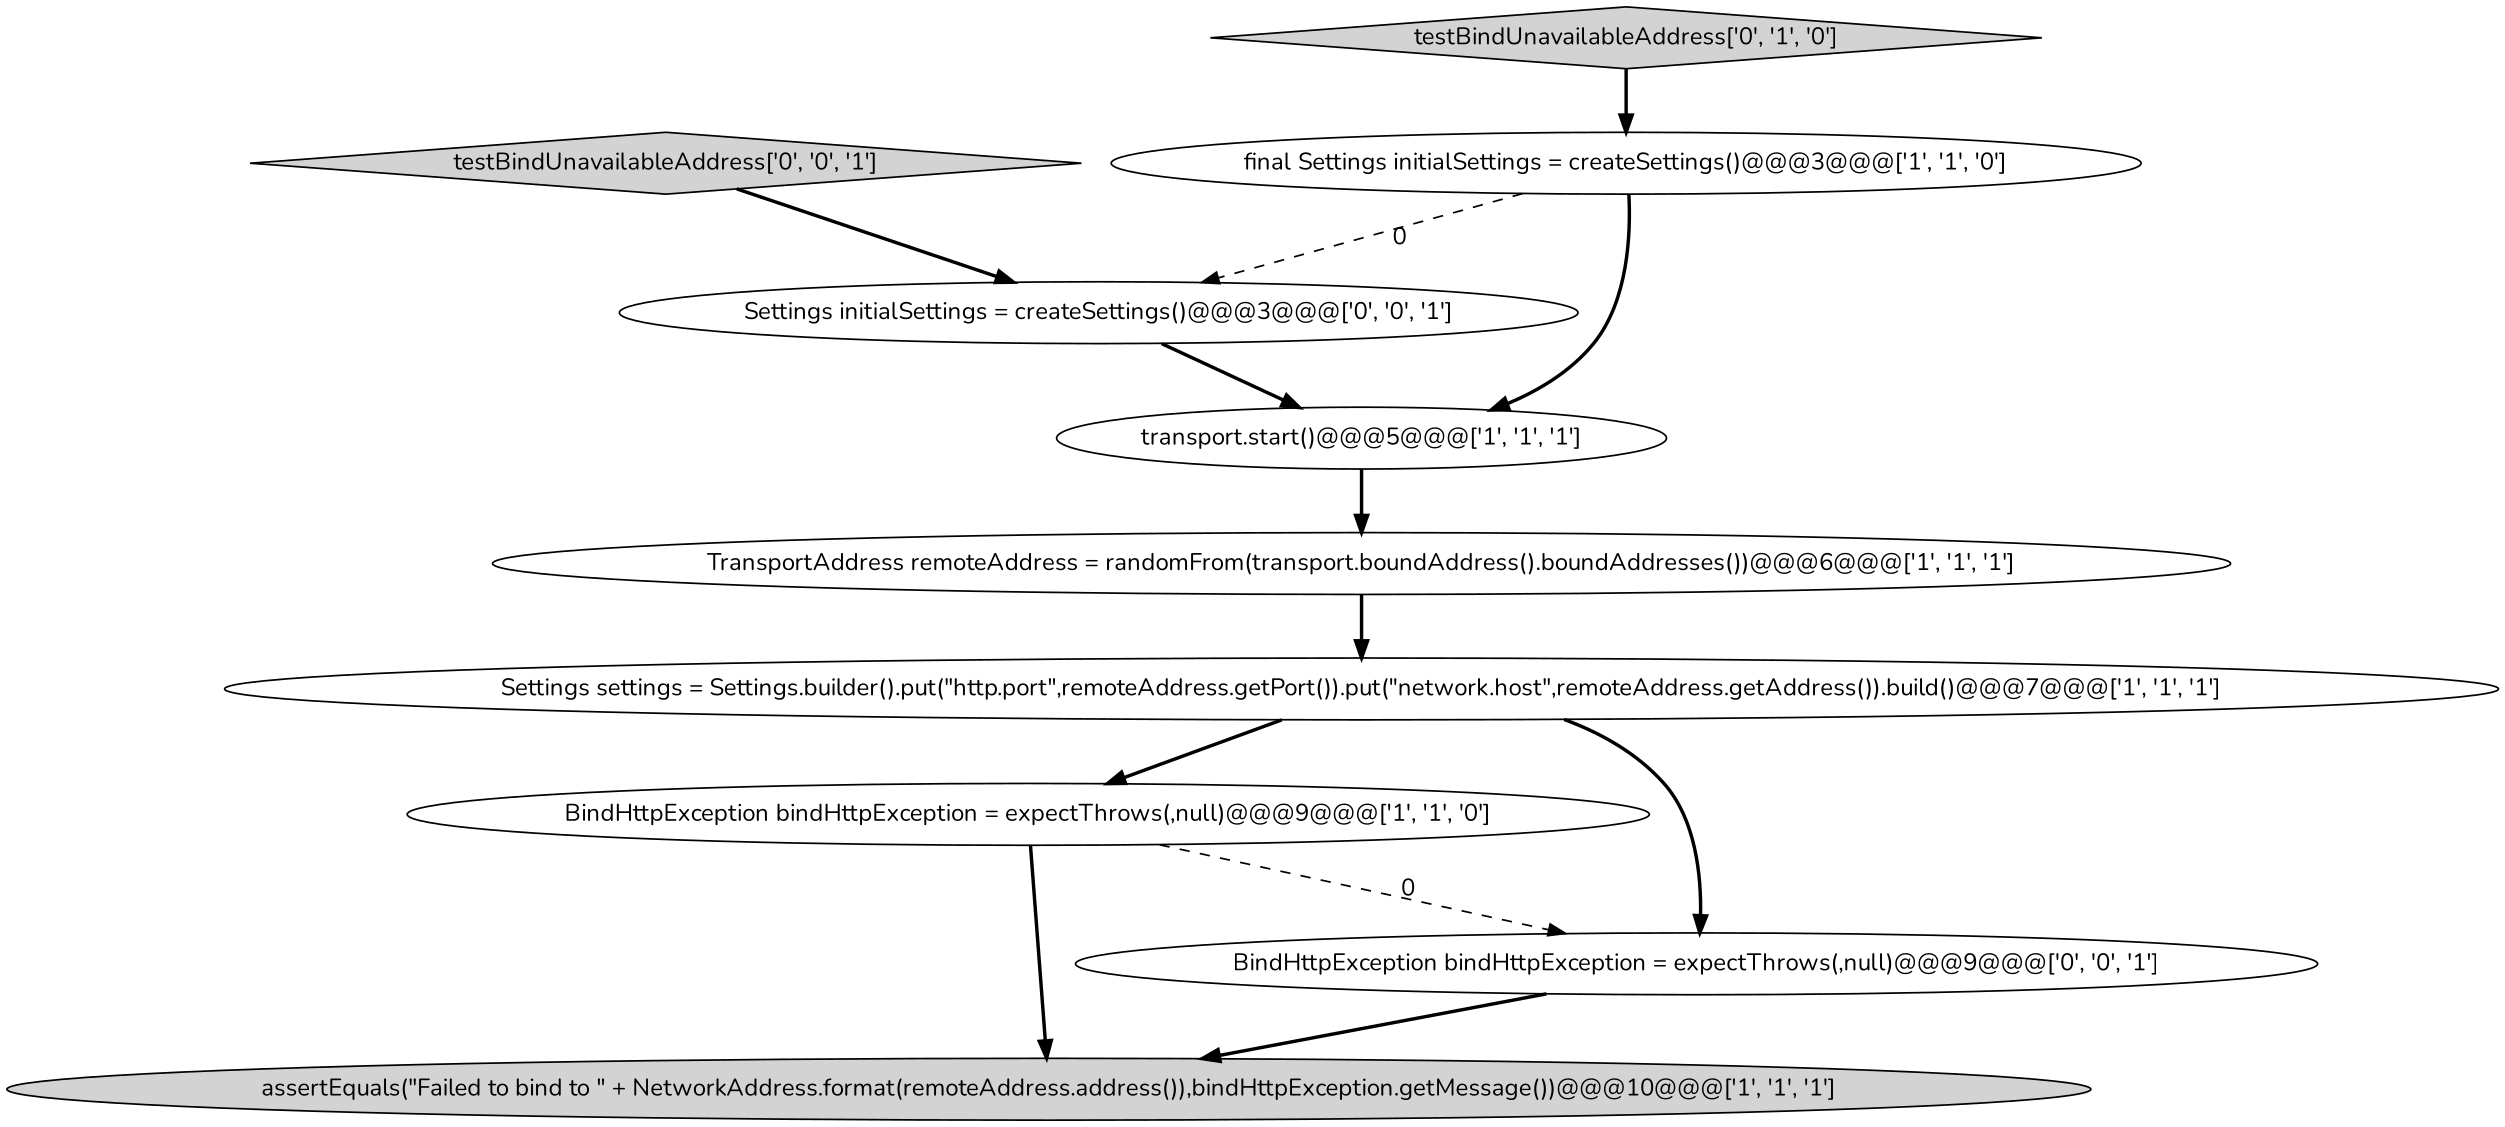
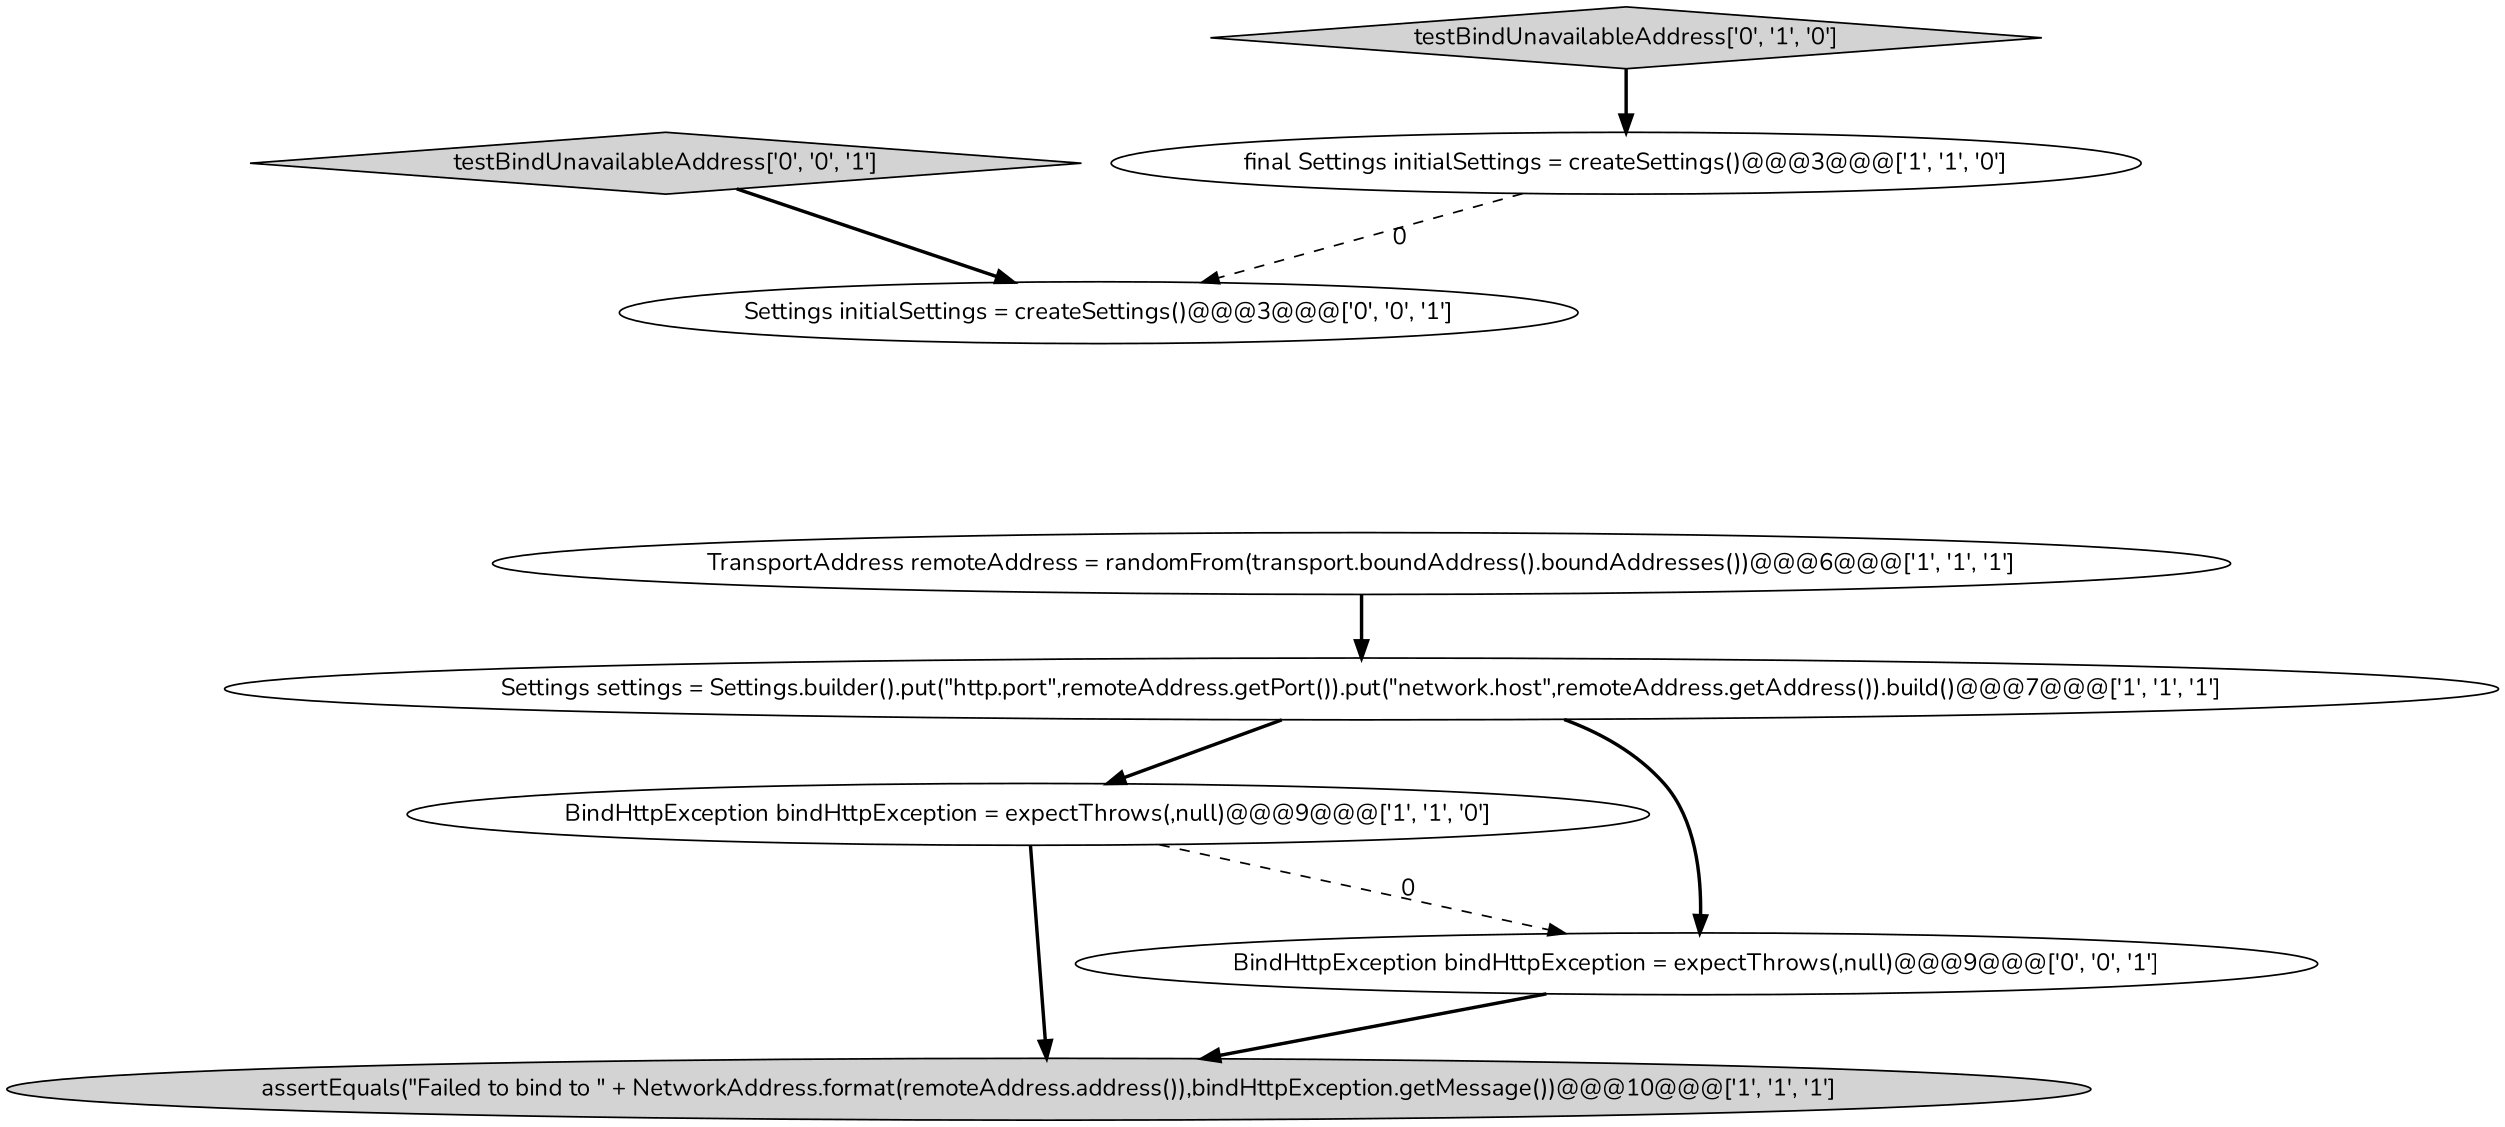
(1362, 438) -> none
